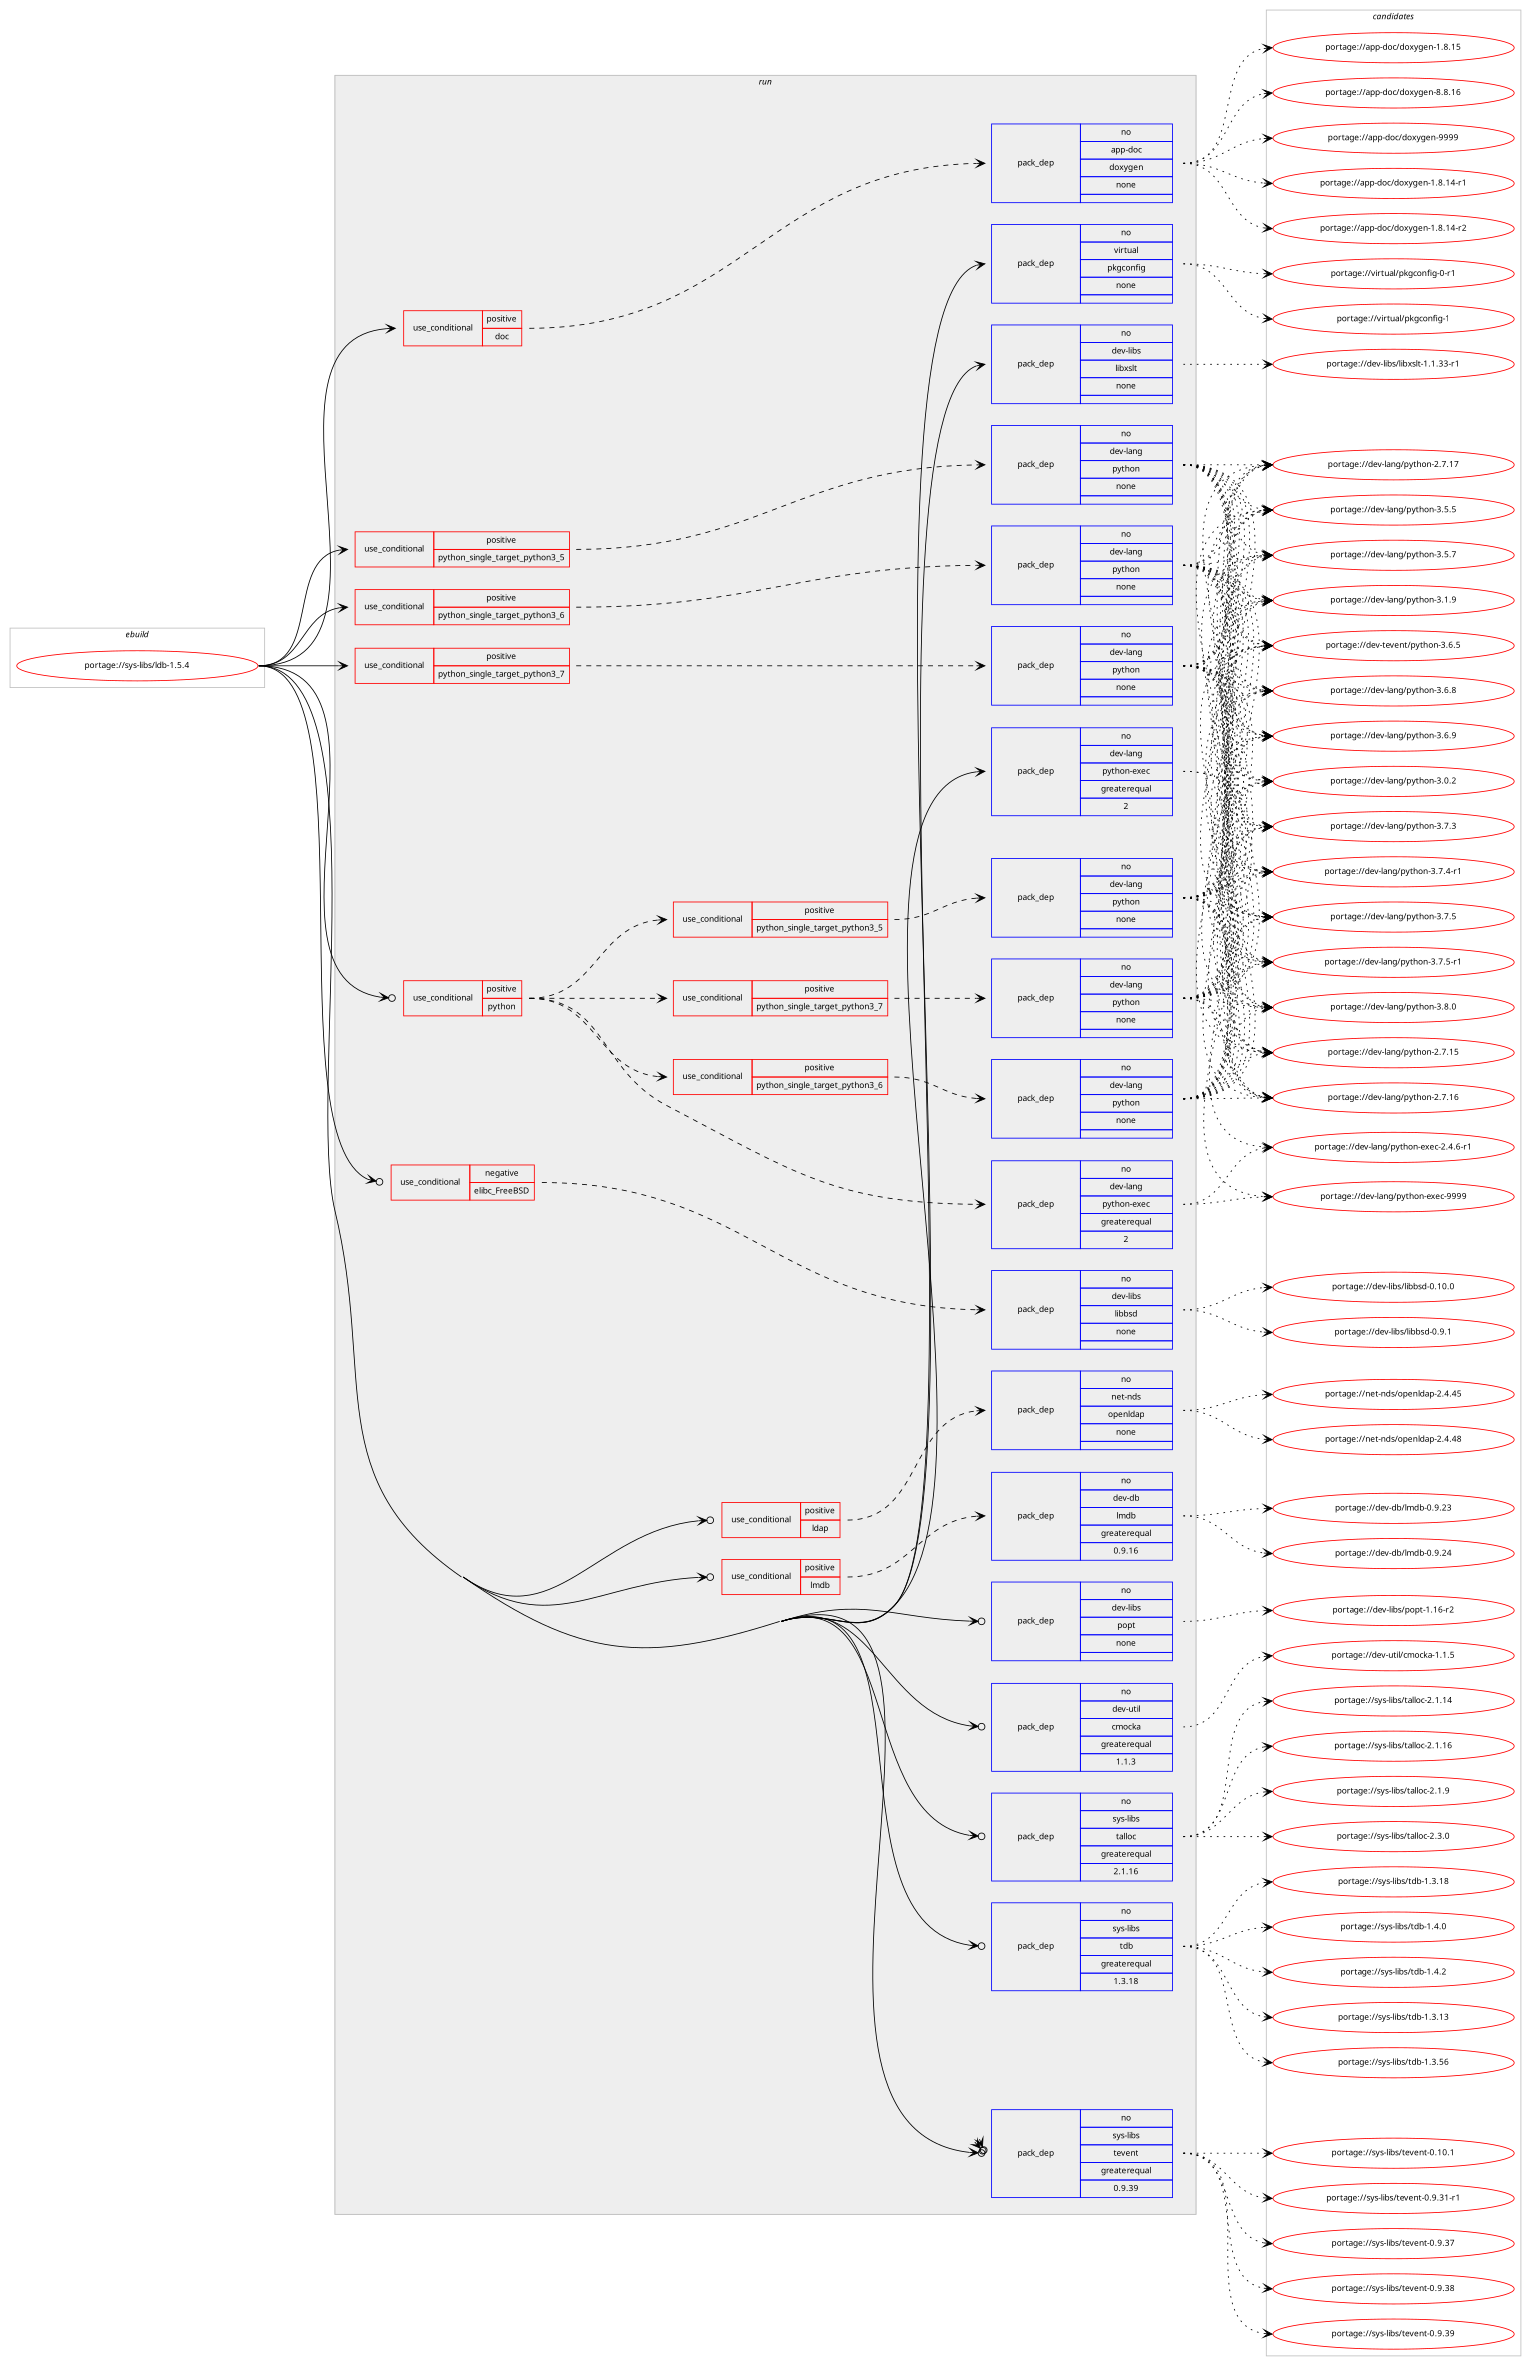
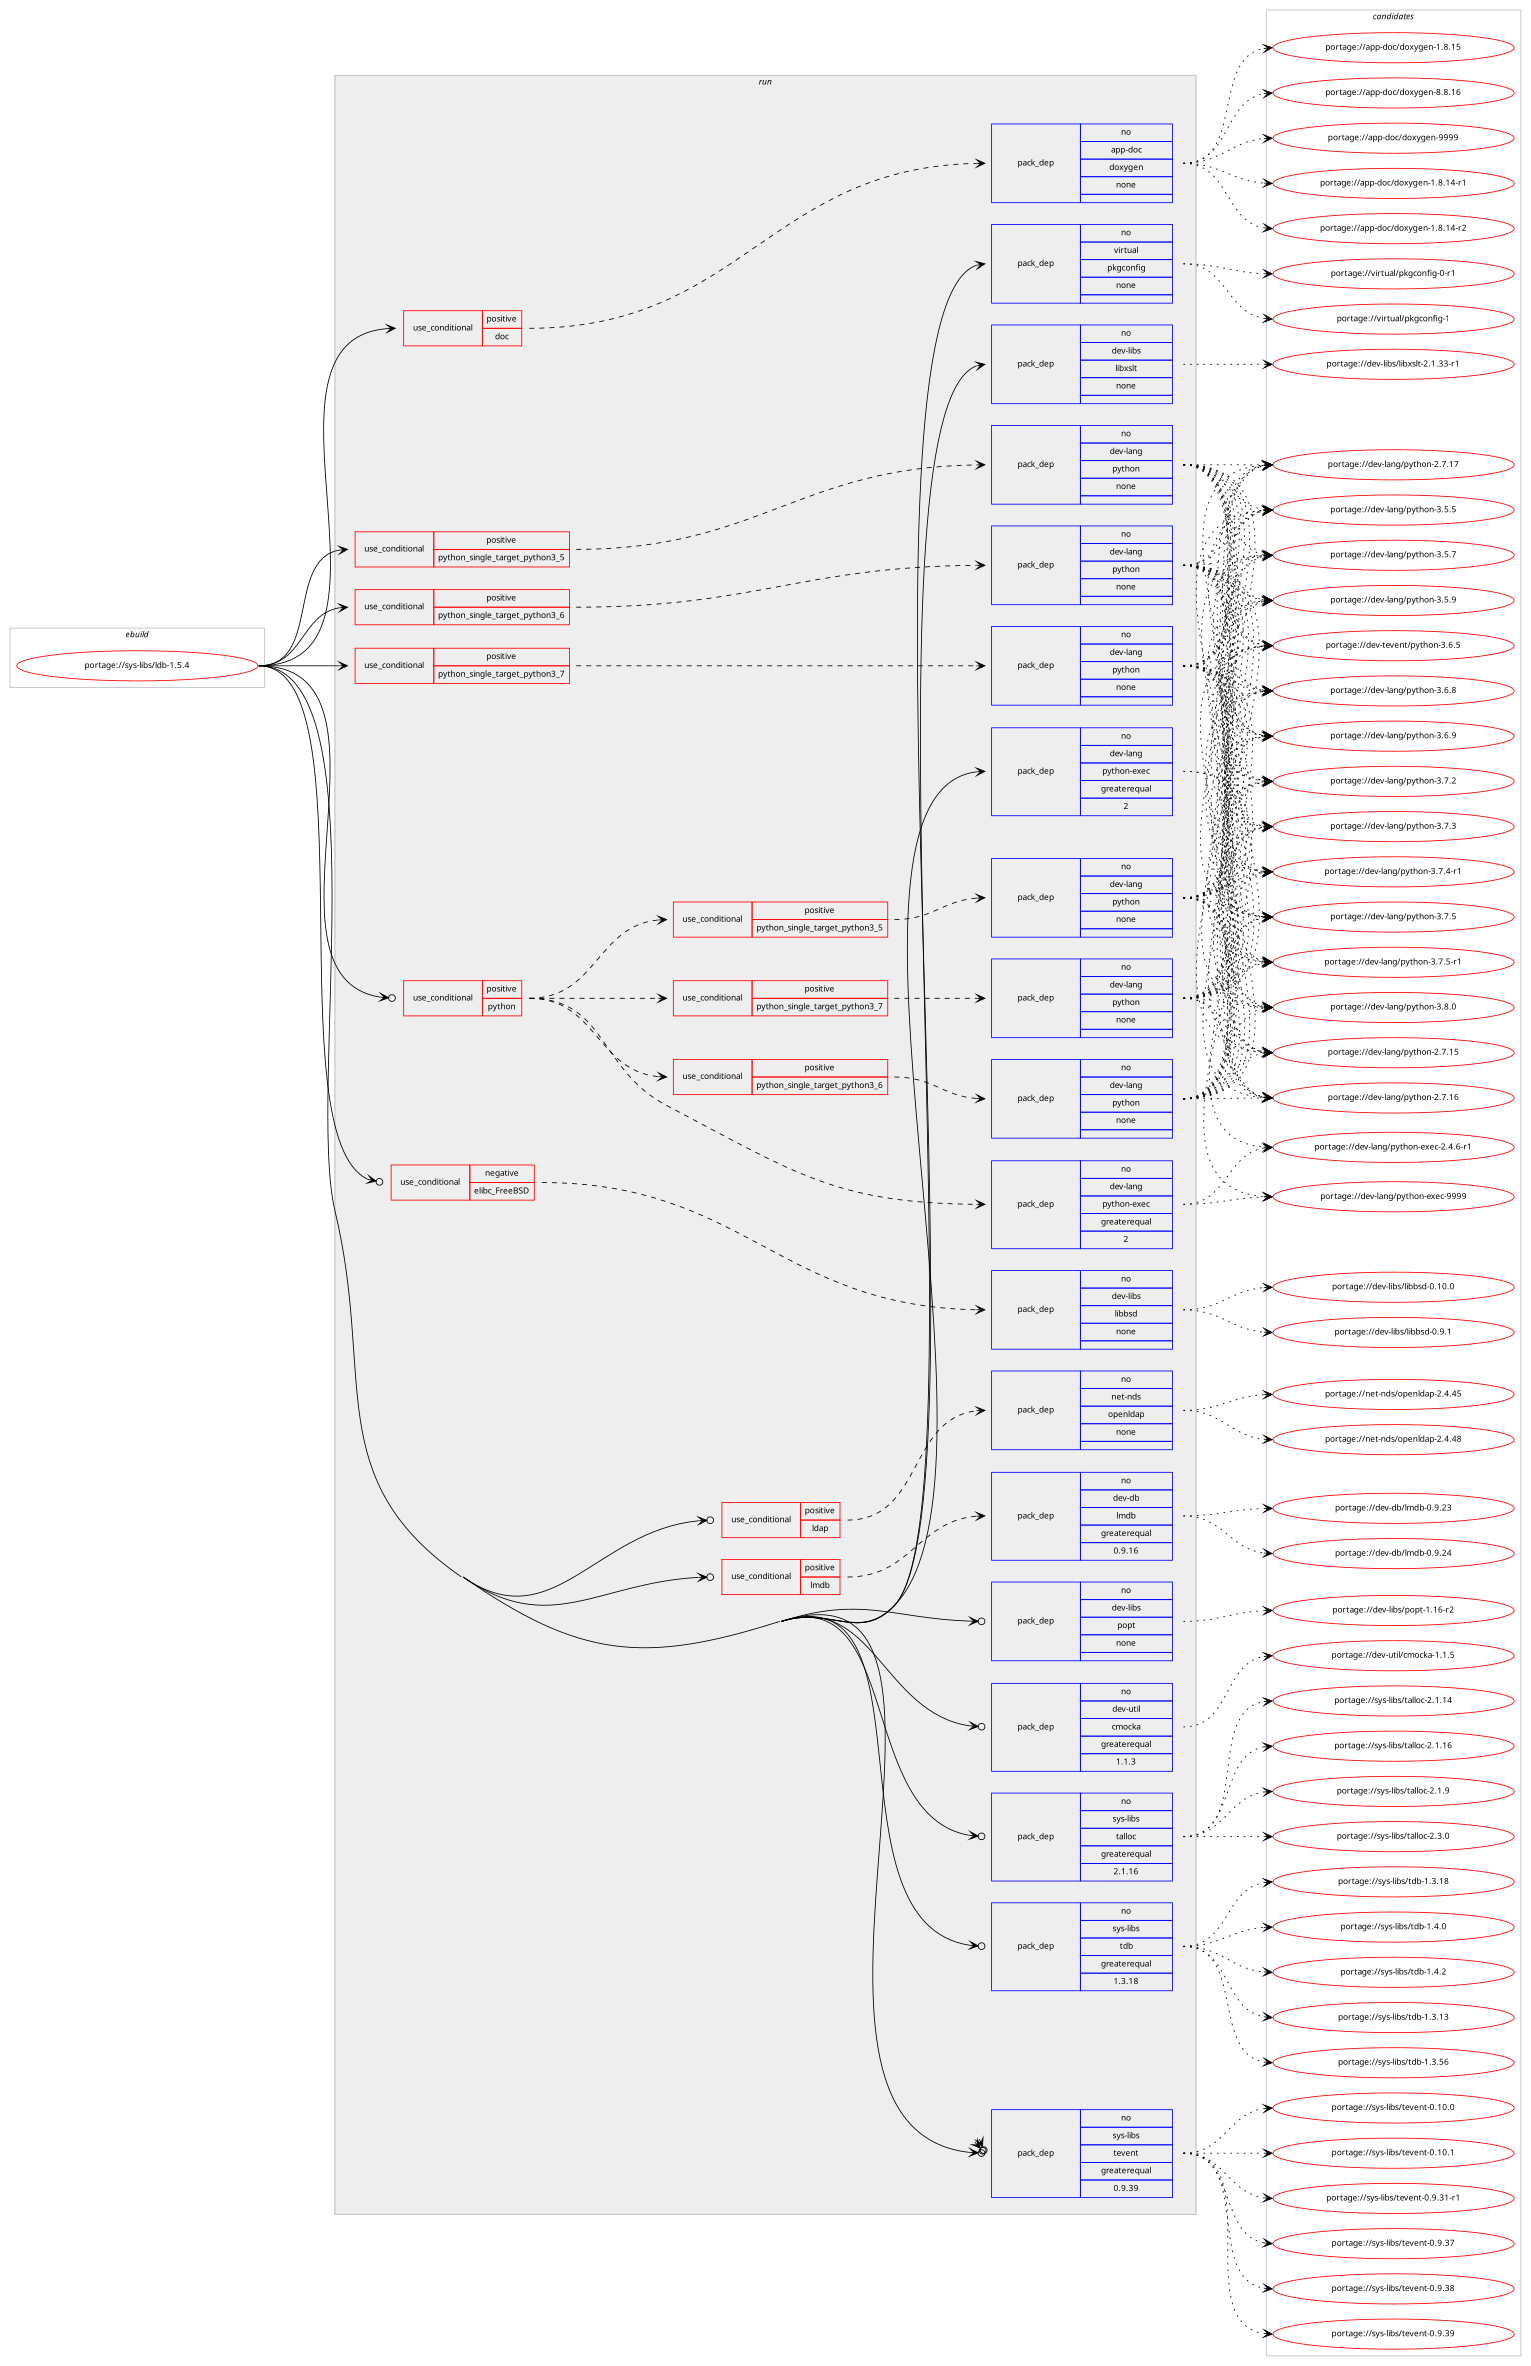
(1394, 364) -> (1394, 364)
(1394, 600) -> (1394, 600)
(1394, 781) -> (1394, 781)
none -> (1394, 2108)
